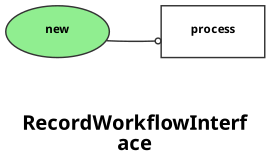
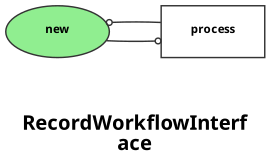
none -> (137, 22)
